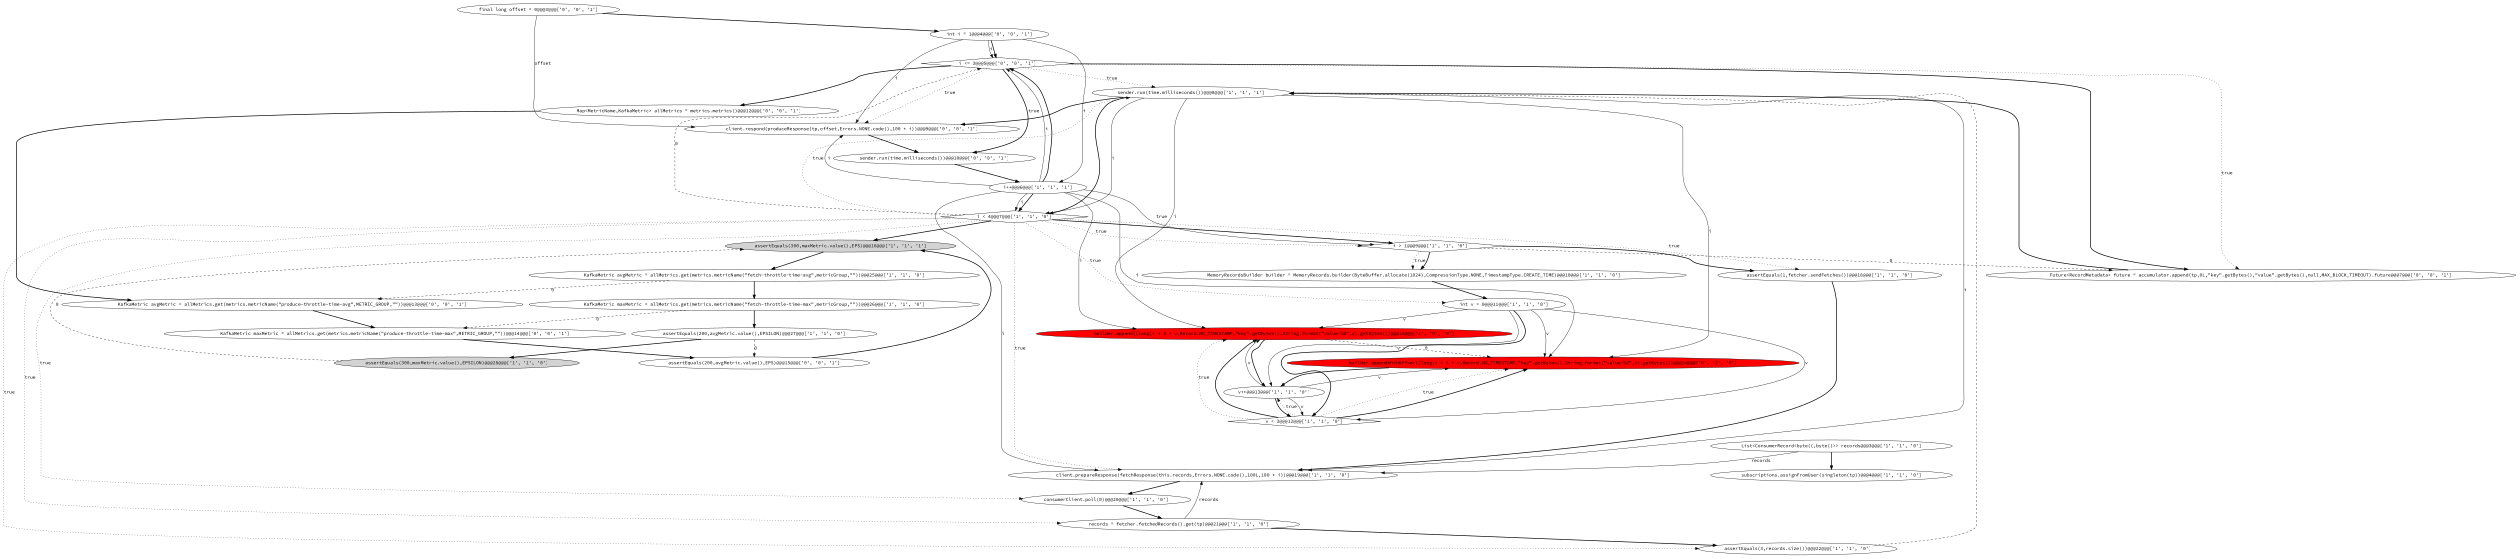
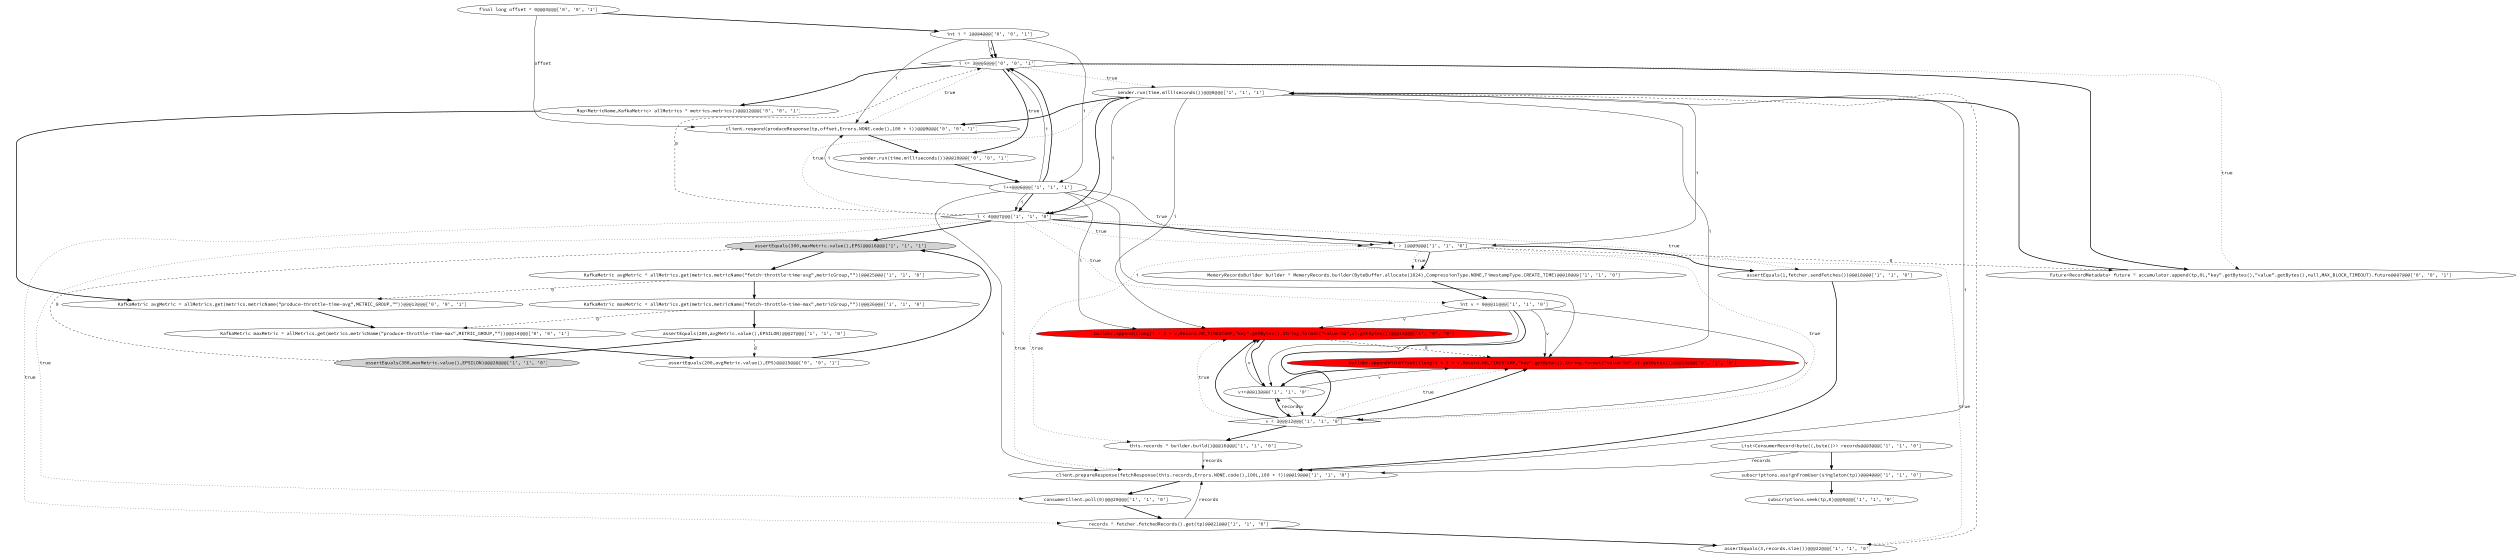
none -> (1695, 116)
none -> (1783, 387)
(1291, 407) -> (1291, 407)
none -> (1203, 446)
none -> (1831, 500)
(243, 538) -> (1880, 264)
